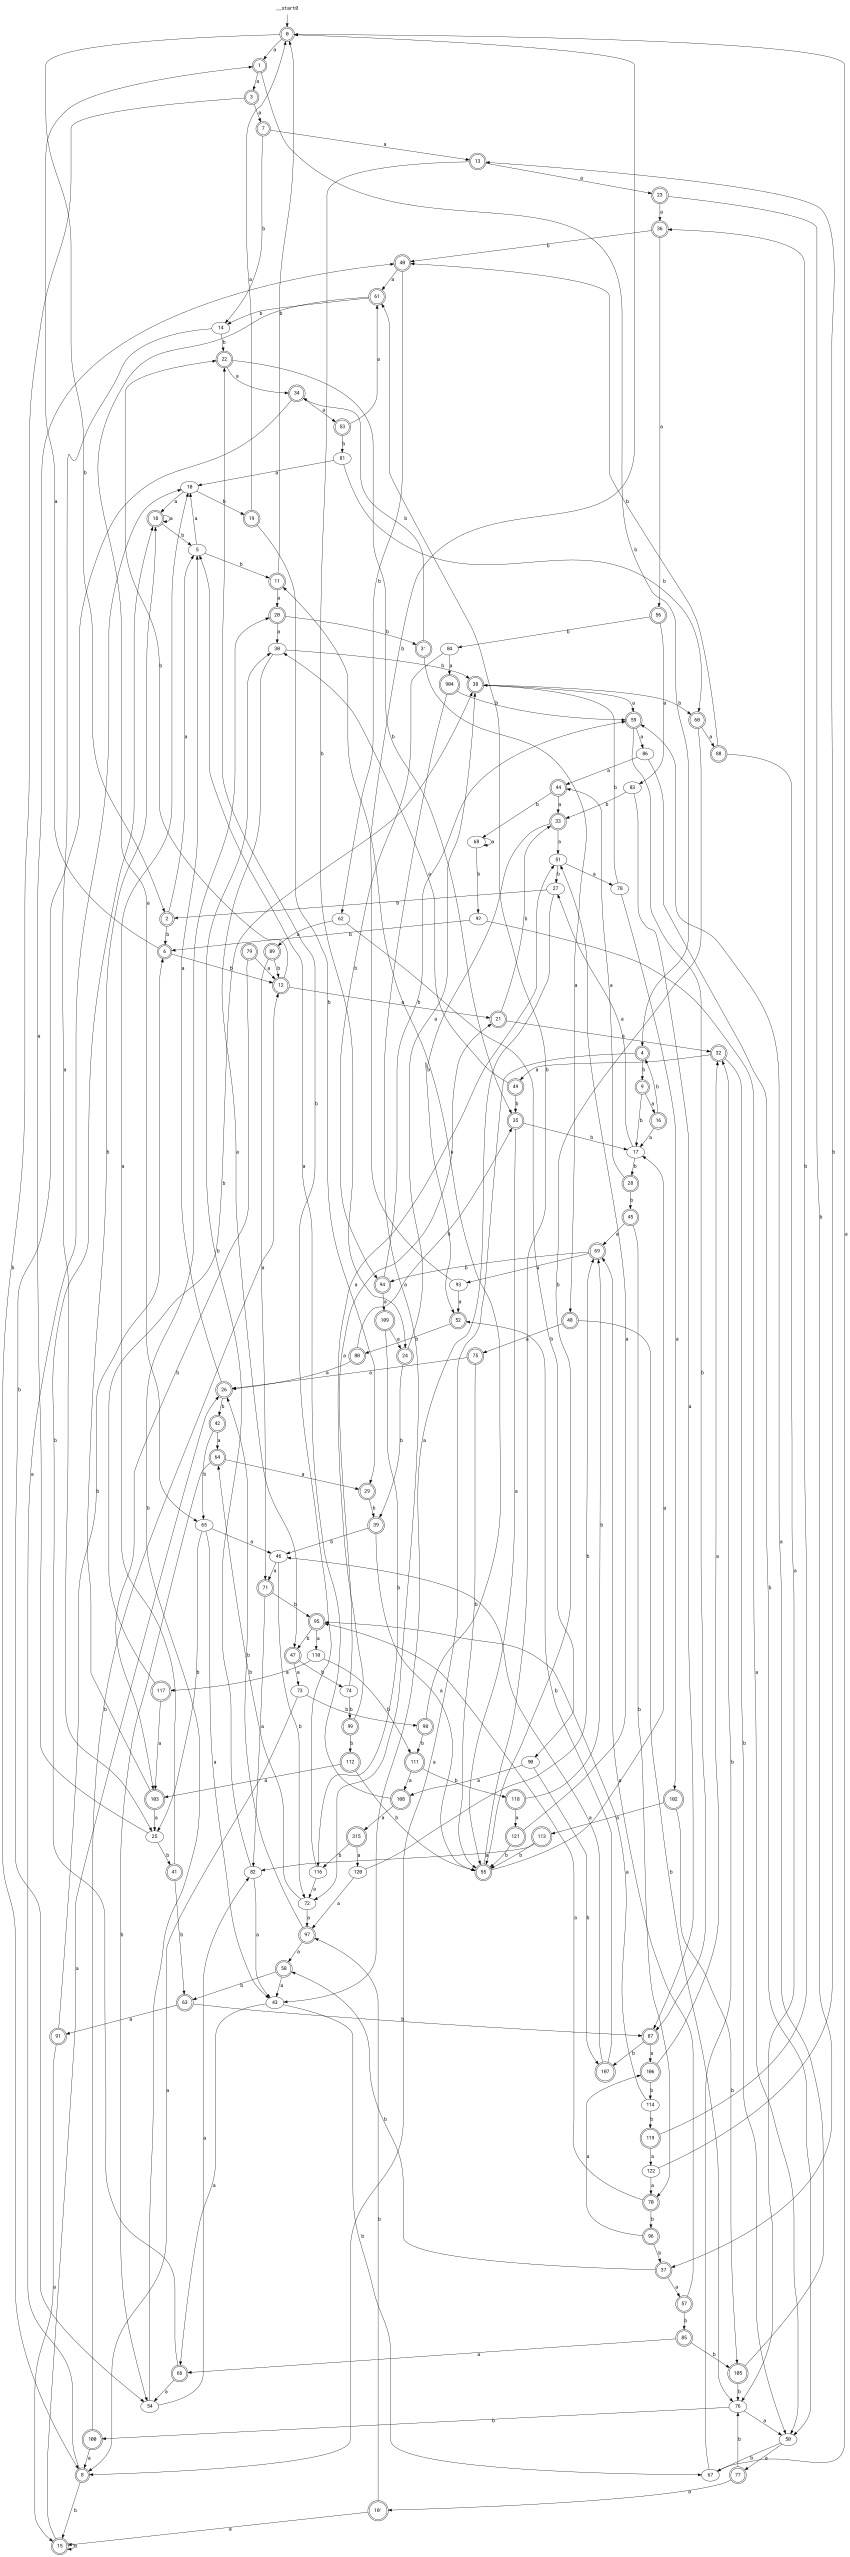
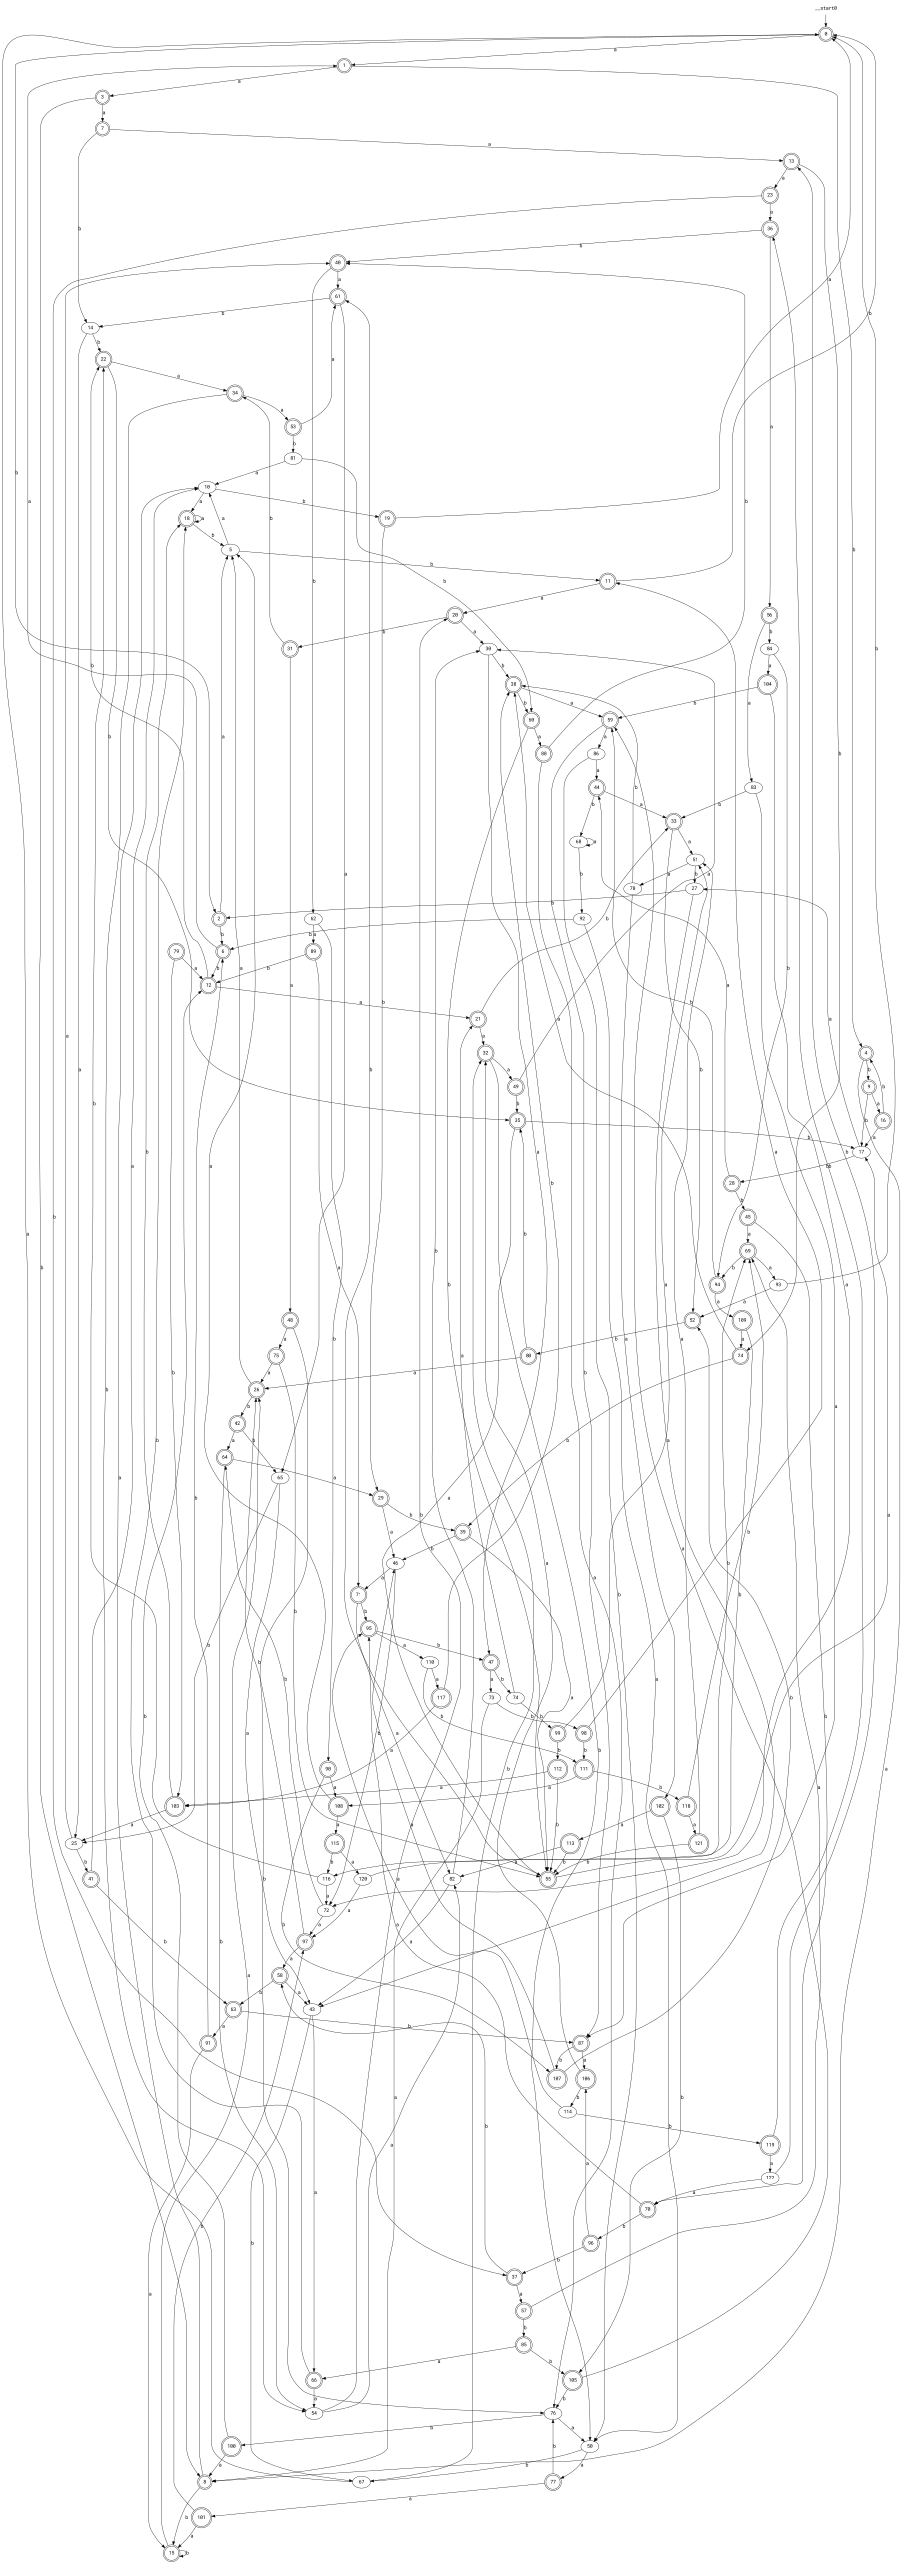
(449, 685) -> (767, 685)
(240, 1540) -> (388, 1531)
(530, 1762) -> (328, 1769)
(357, 1837) -> (335, 1844)
